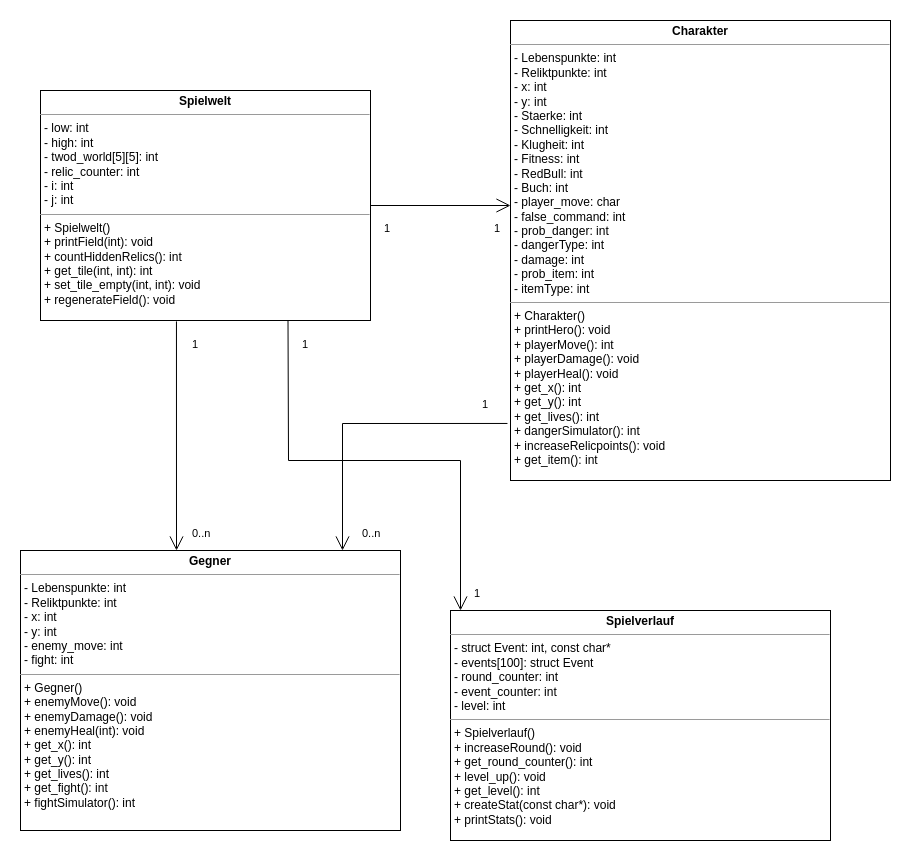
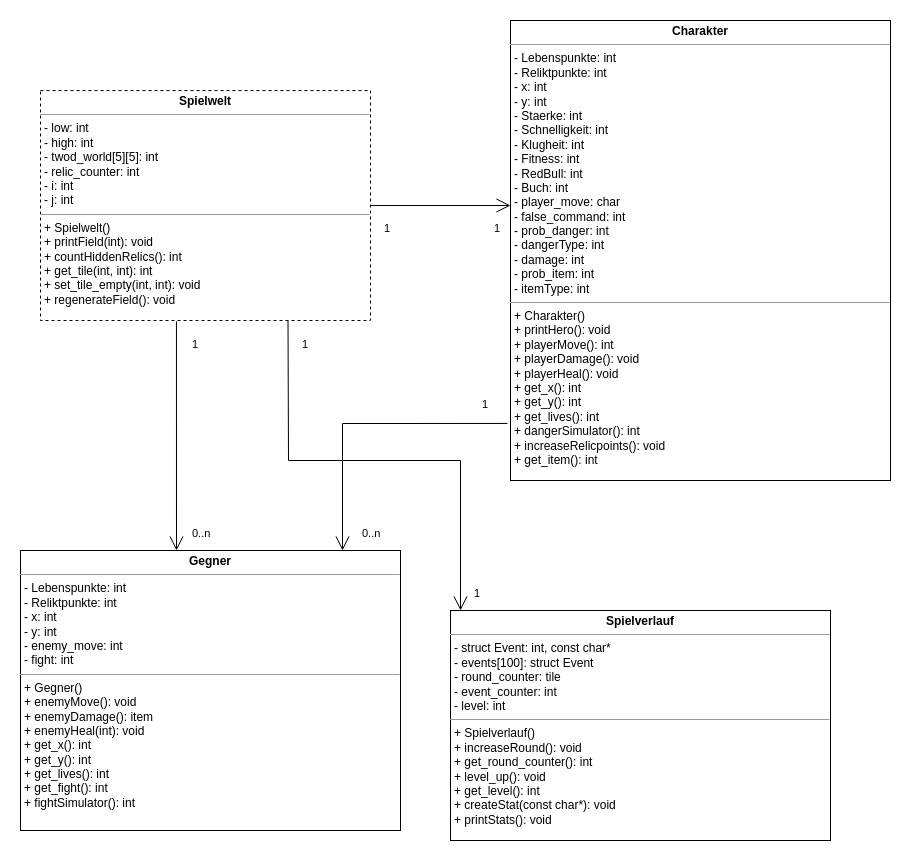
(206, 206) -> (206, 206)
(88, 666) -> (88, 666)
(548, 704) -> (548, 704)
